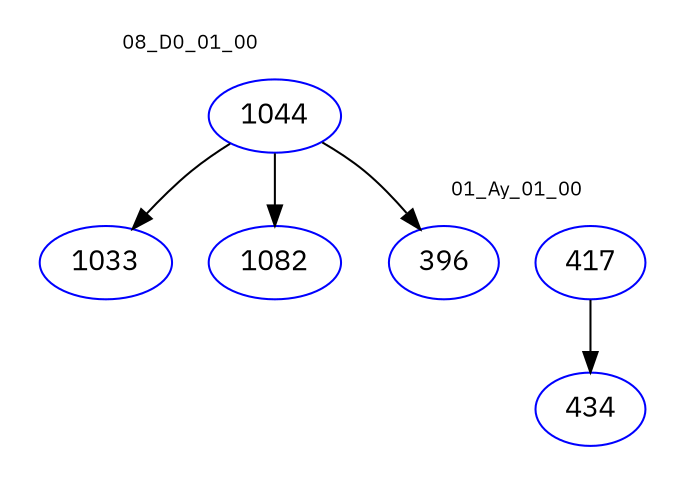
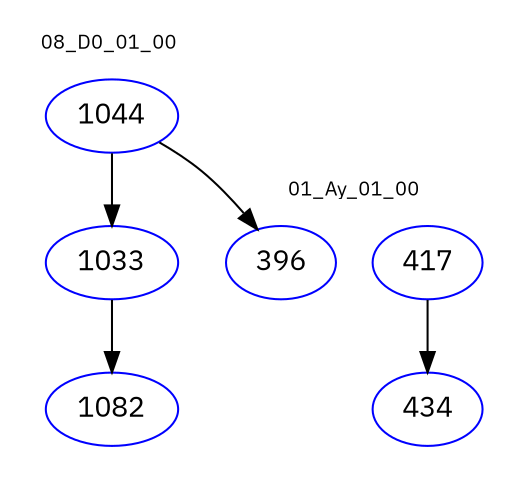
(275, 179) -> (112, 326)
